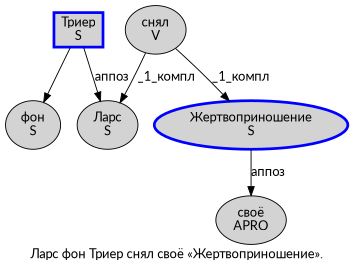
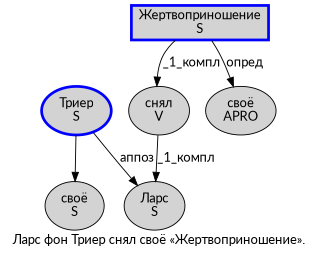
(78, 30) -> (76, 111)
(200, 71) -> (163, 57)
(33, 125) -> (75, 206)
(251, 125) -> (200, 23)
(268, 173) -> (245, 63)
